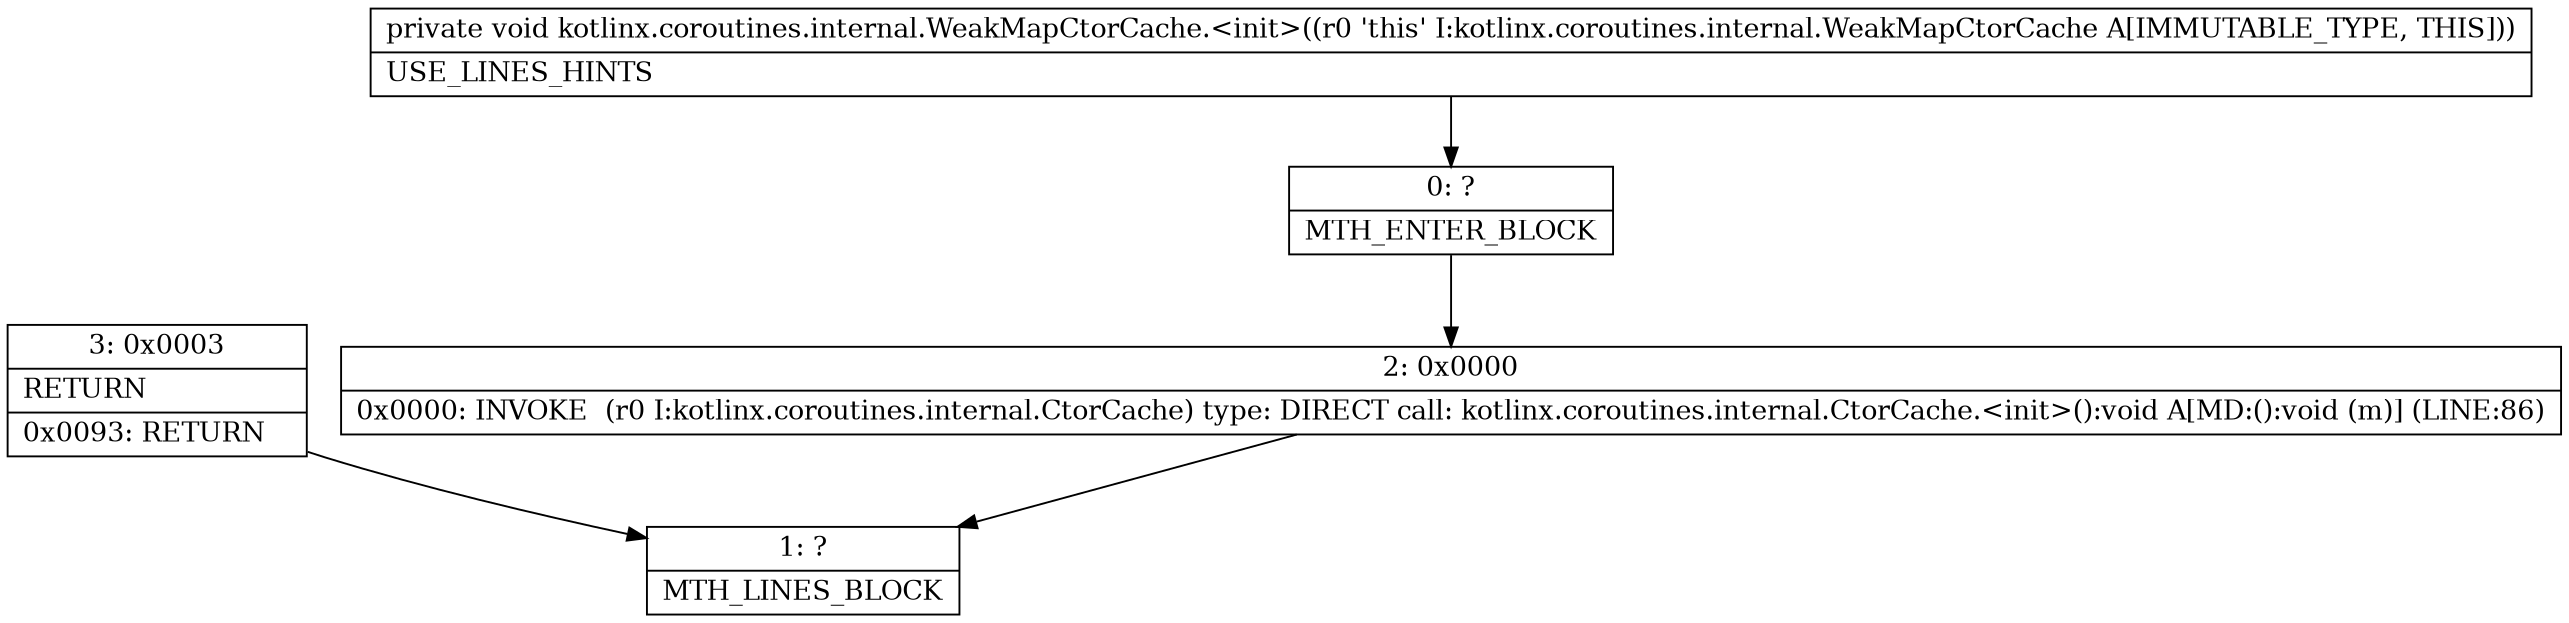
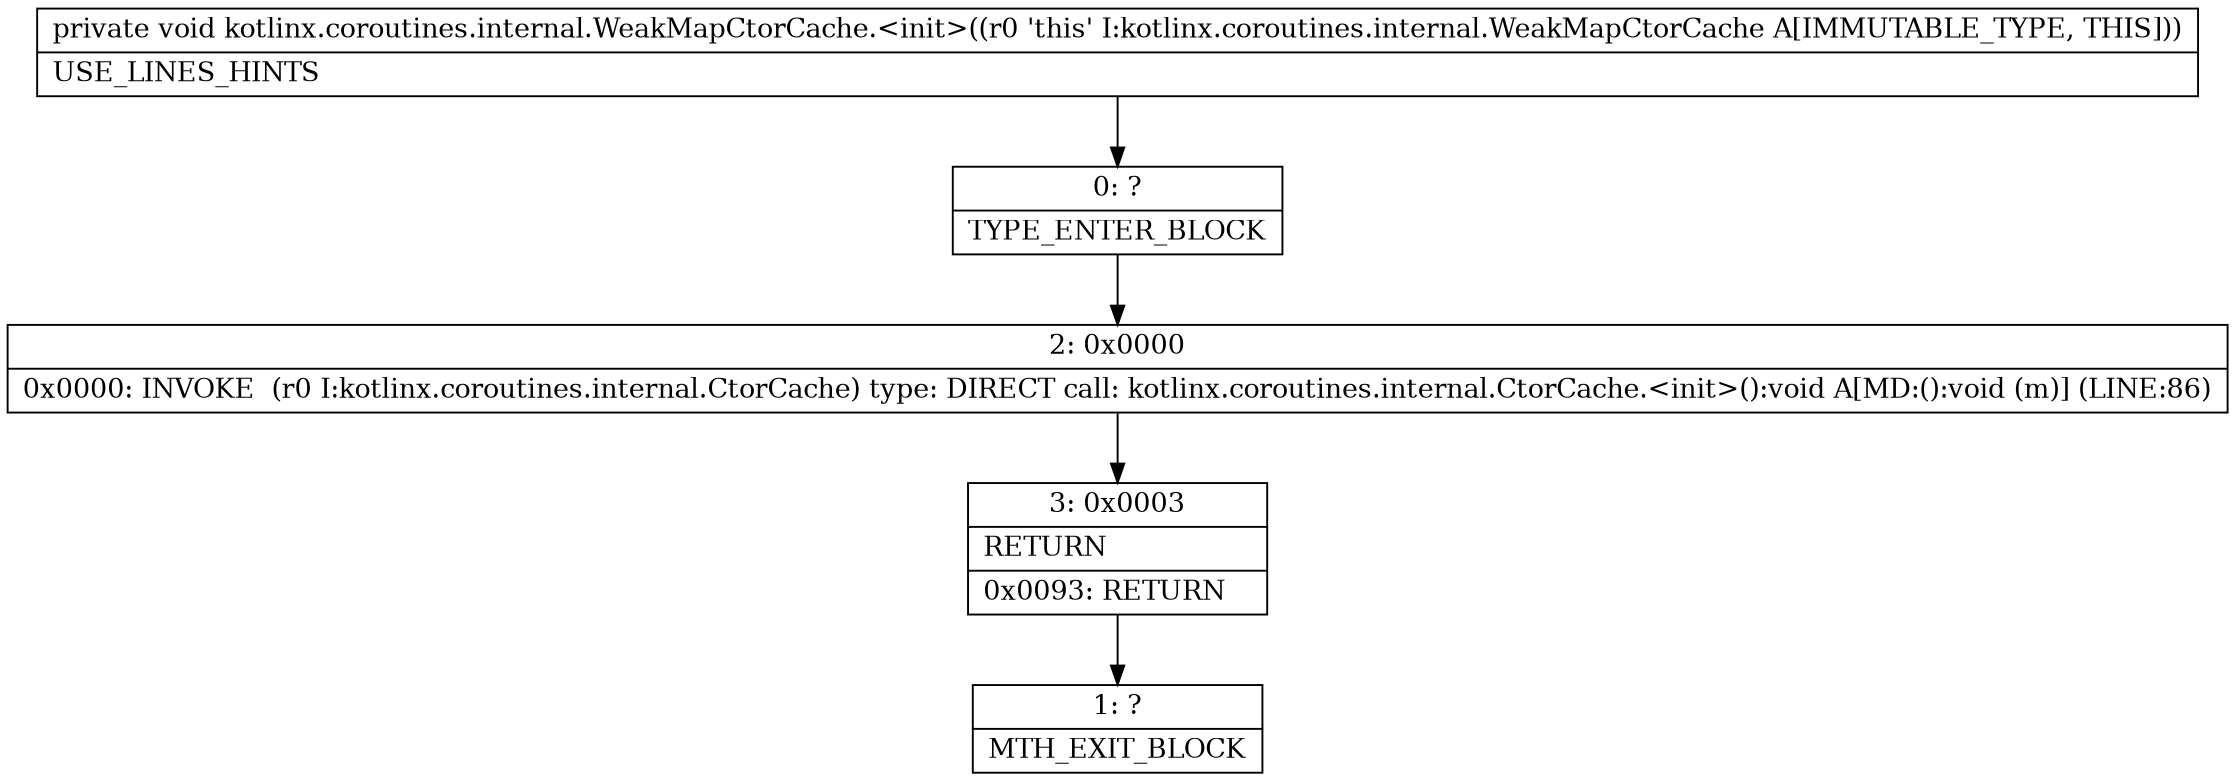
(1451, 232) -> (1118, 232)
(1137, 478) -> (1118, 438)
(803, 592) -> (1118, 750)
